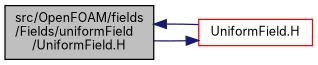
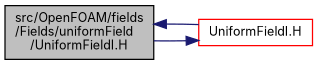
(79, 32) -> (79, 32)
(256, 32) -> (256, 32)
